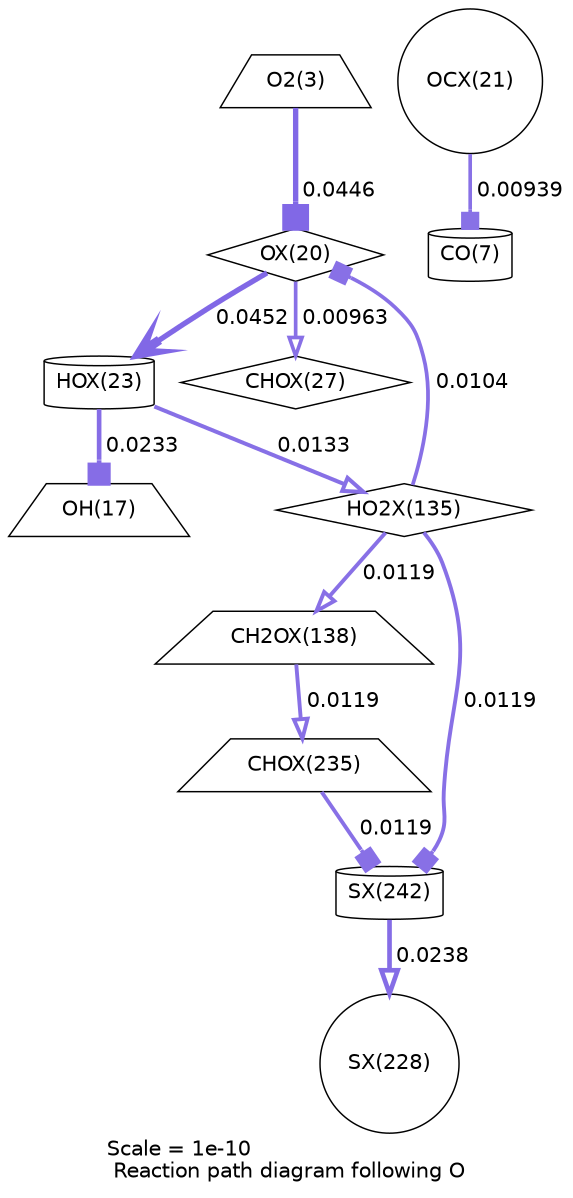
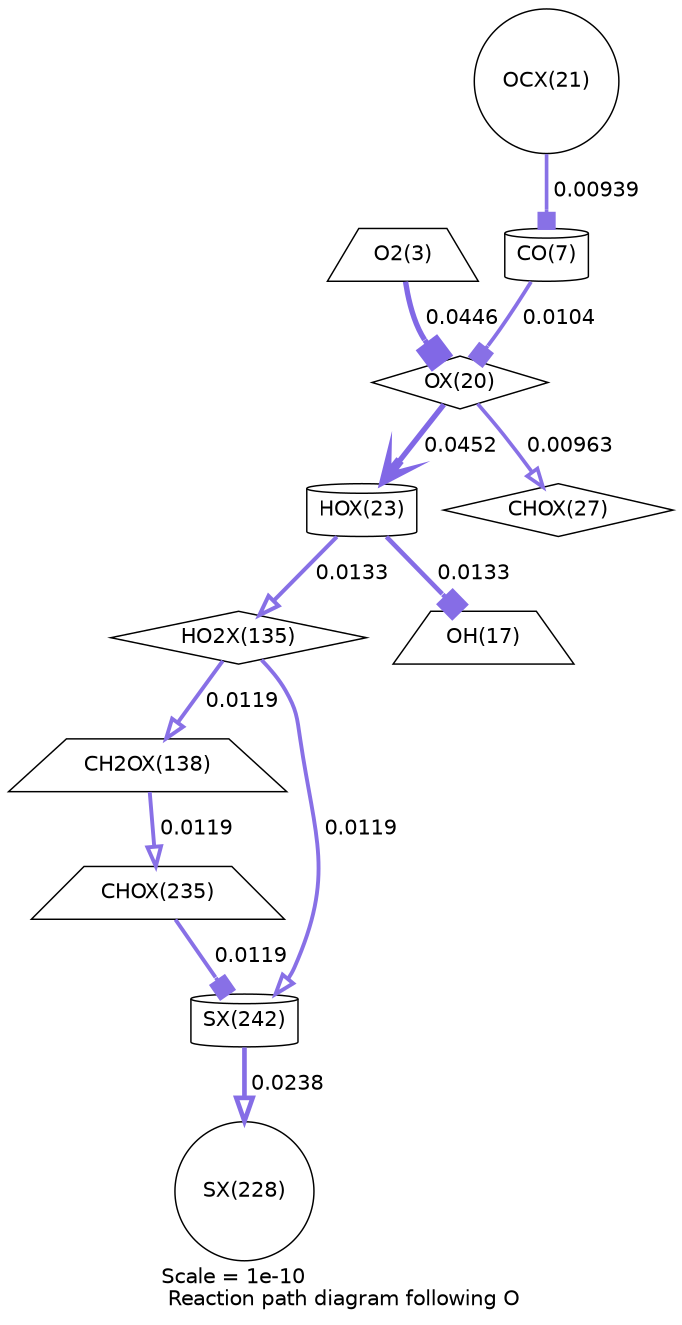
(425, 366) -> (510, 314)
(139, 446) -> (471, 574)
(457, 690) -> (313, 816)
